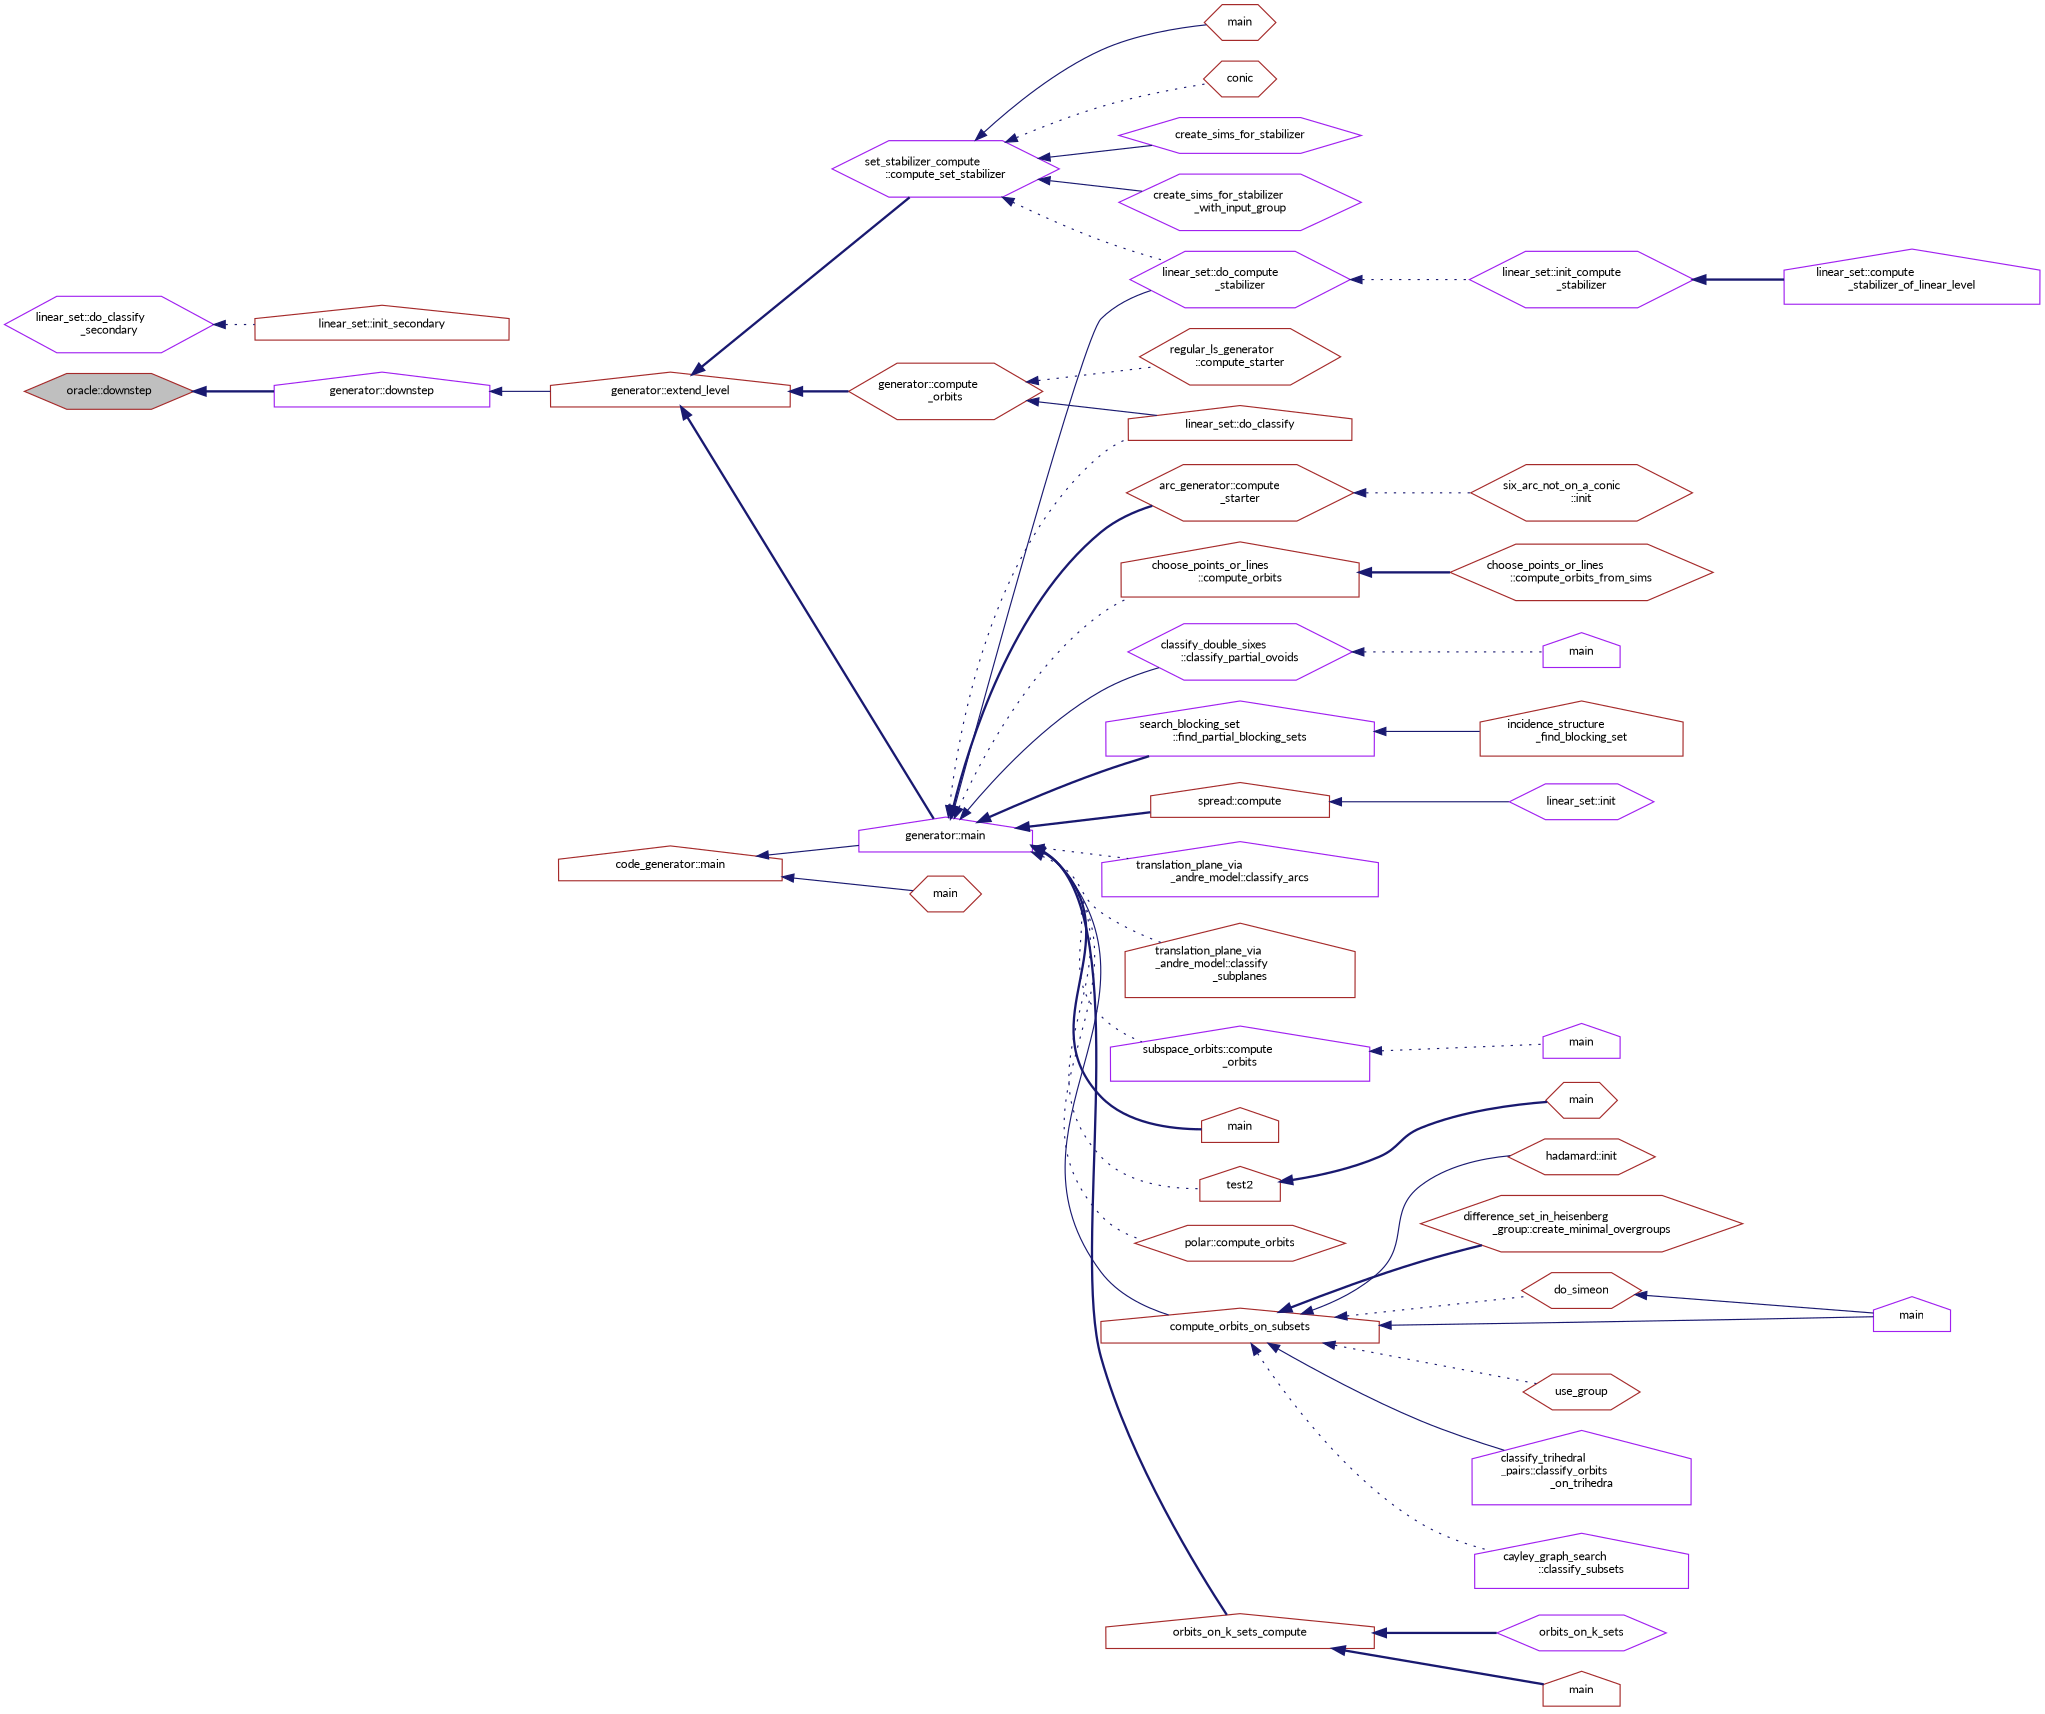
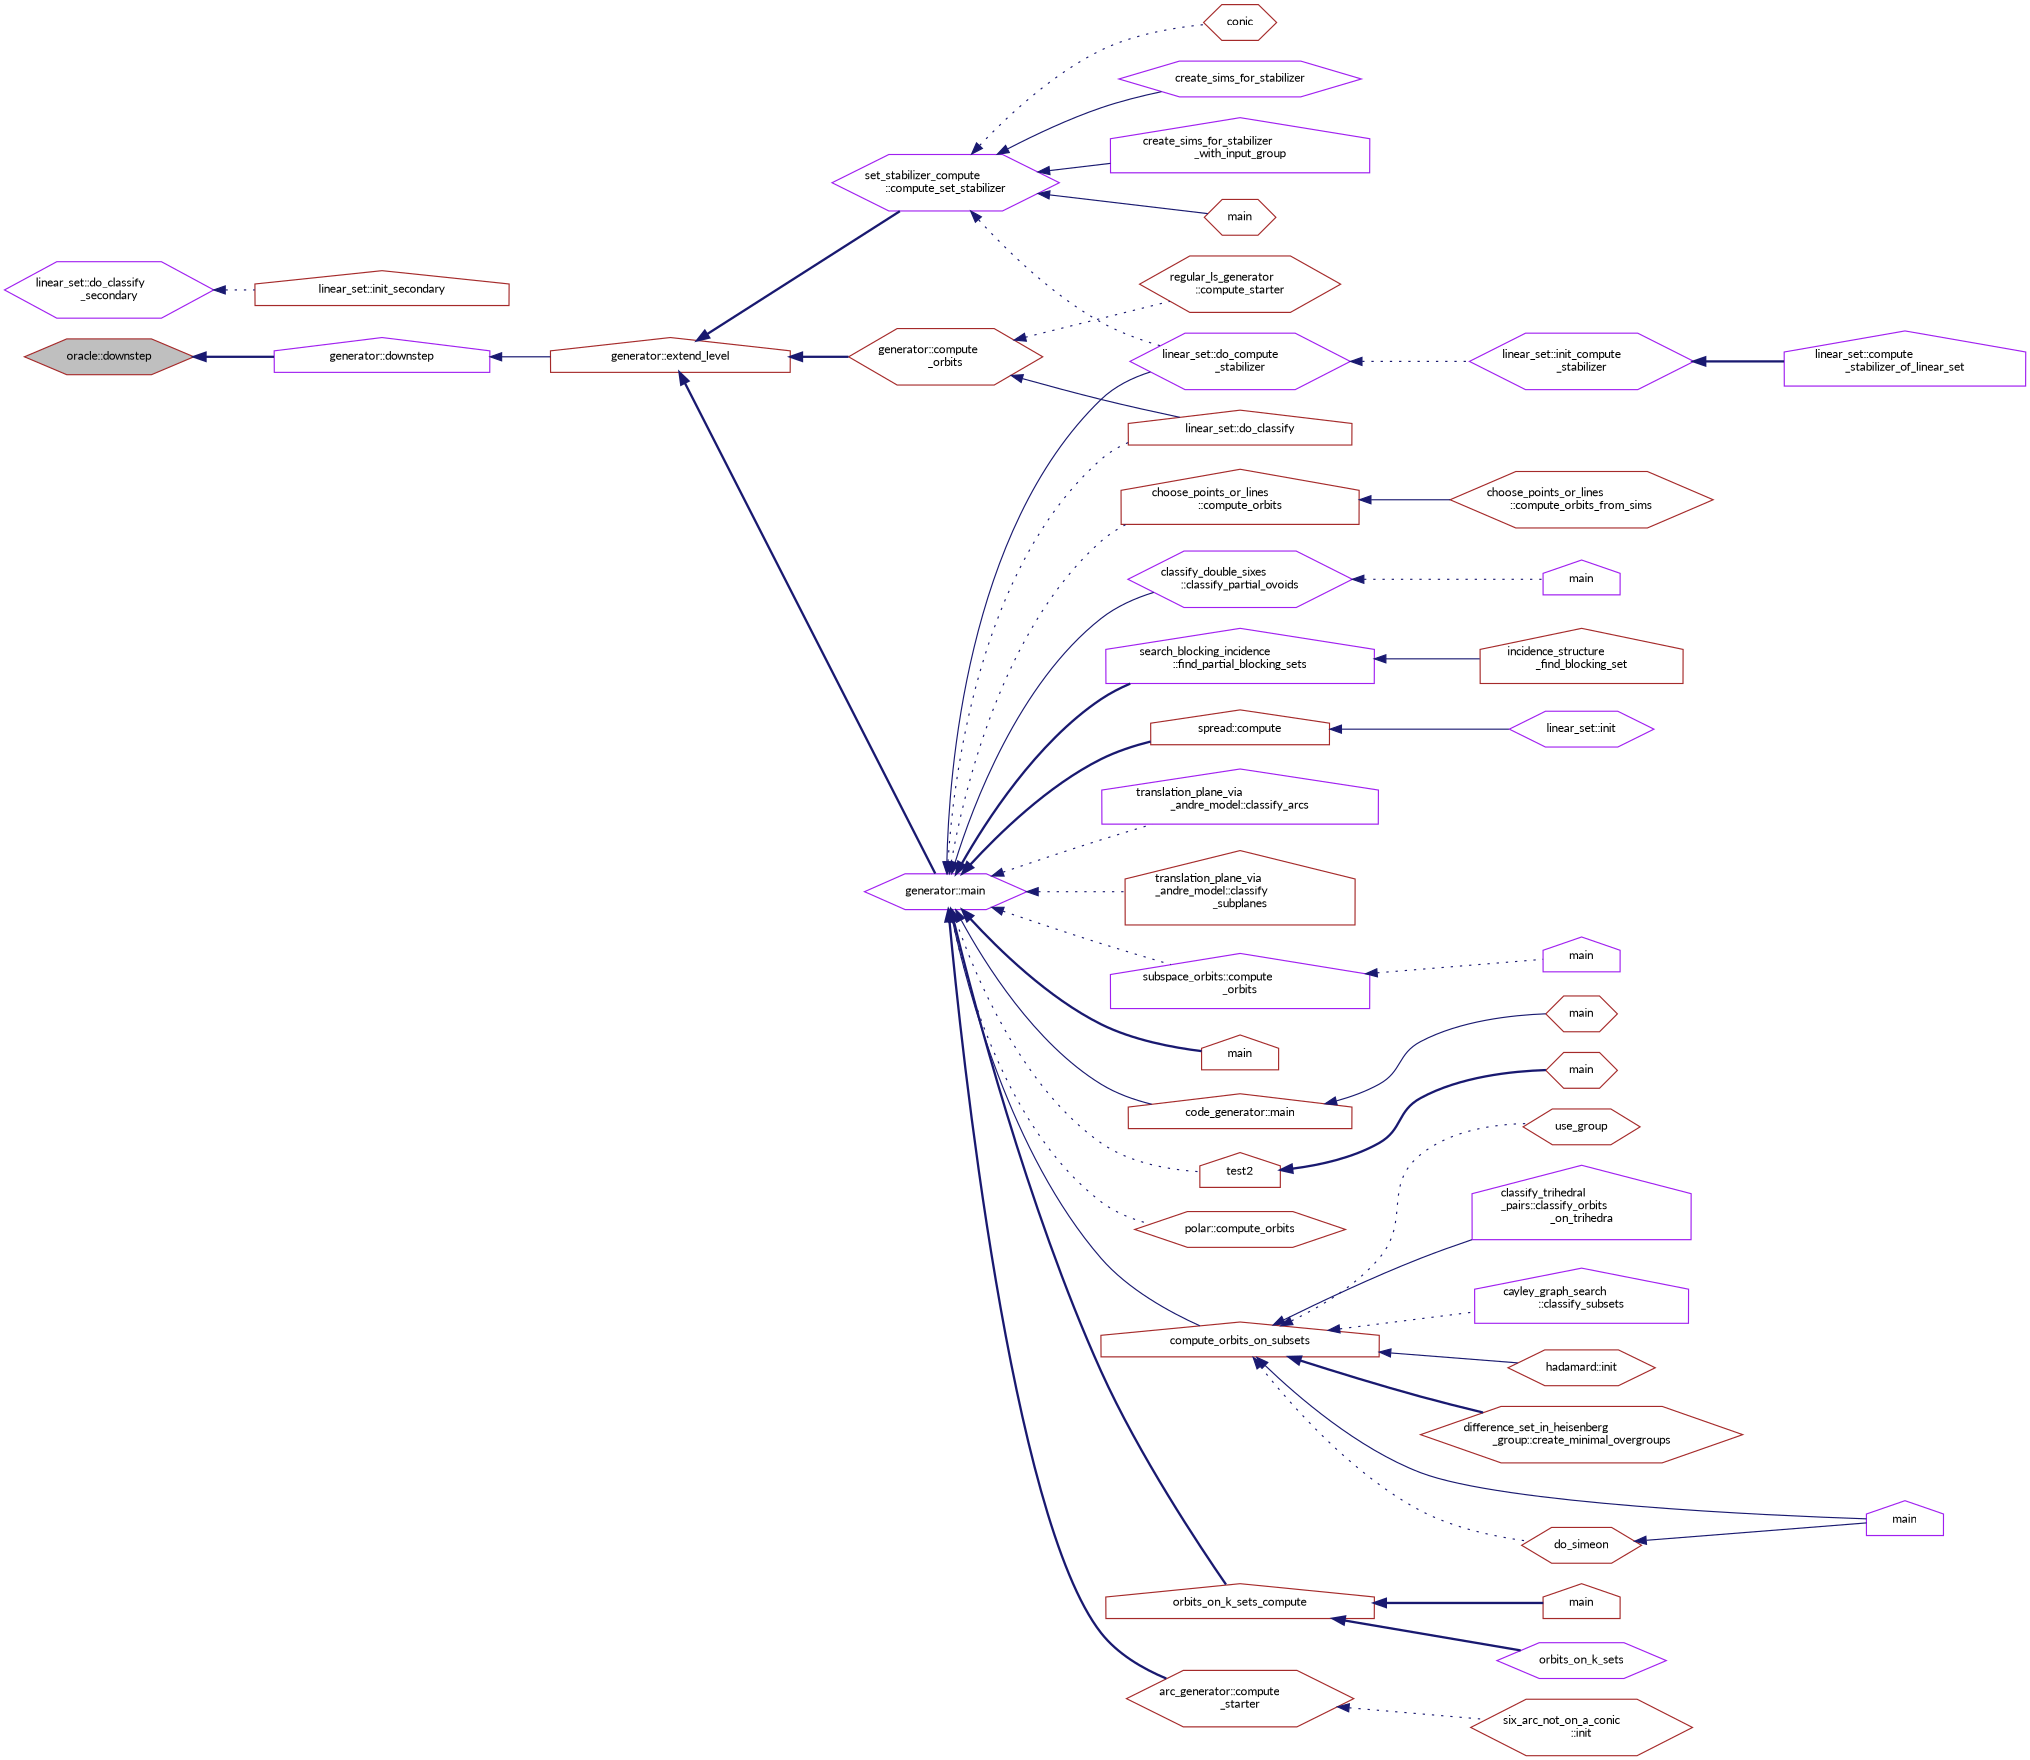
(1240, 202) -> (1240, 148)
(1912, 280) -> (1905, 361)
(1411, 572) -> (1411, 500)
(1240, 731) -> (1240, 659)
(946, 836) -> (946, 892)
(814, 850) -> (1039, 1031)
